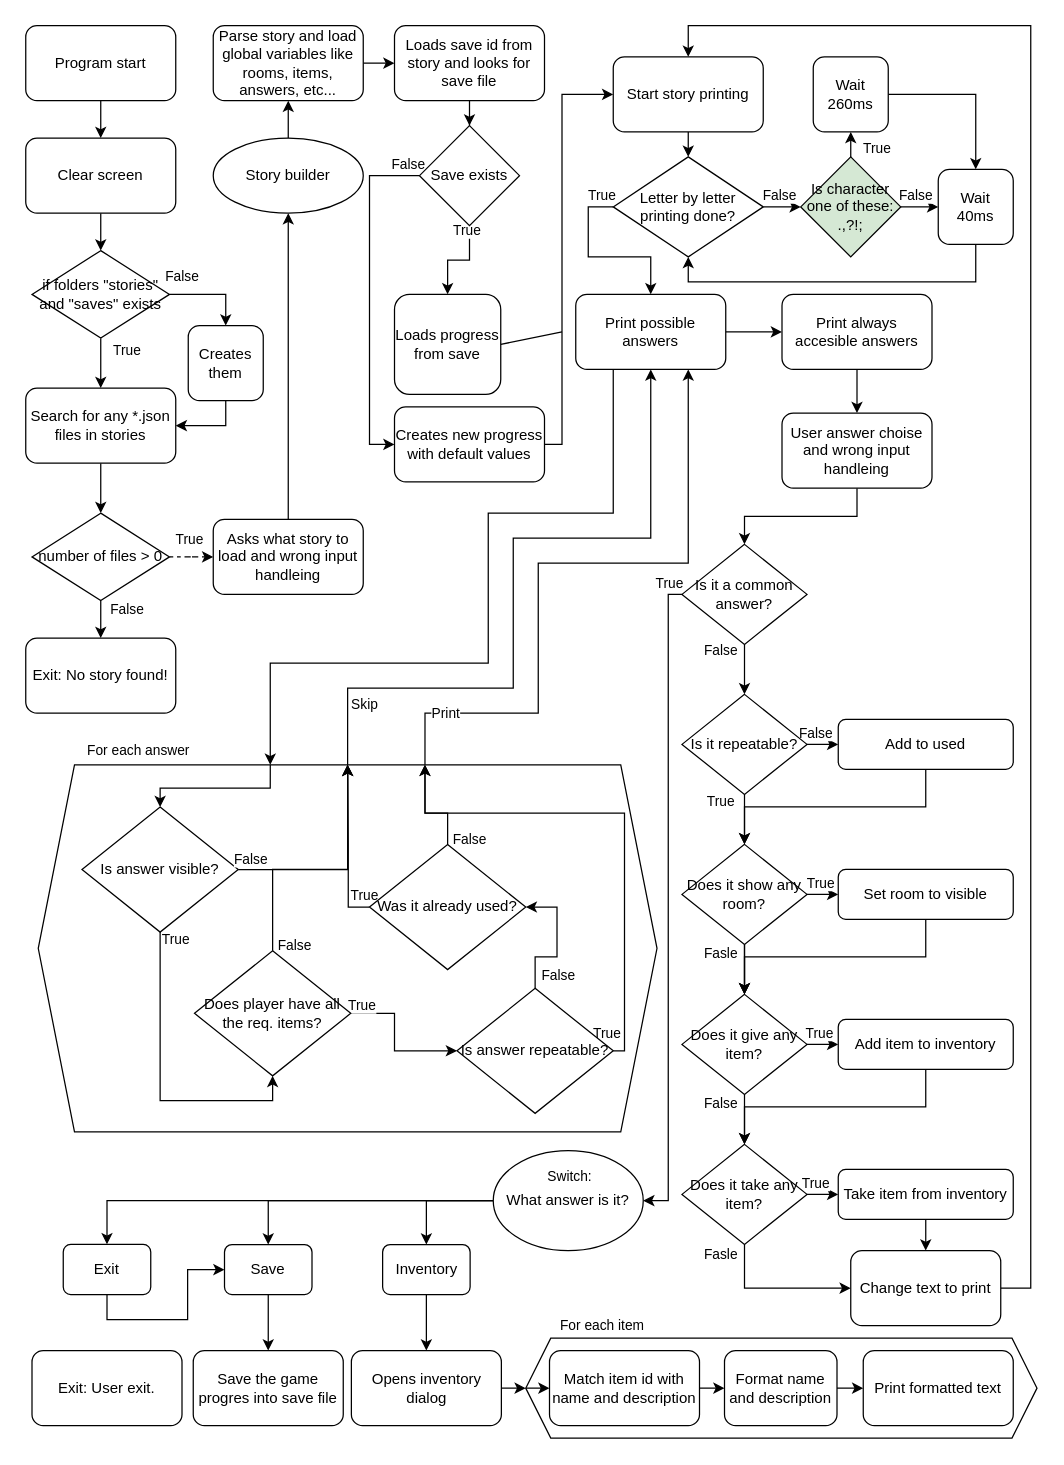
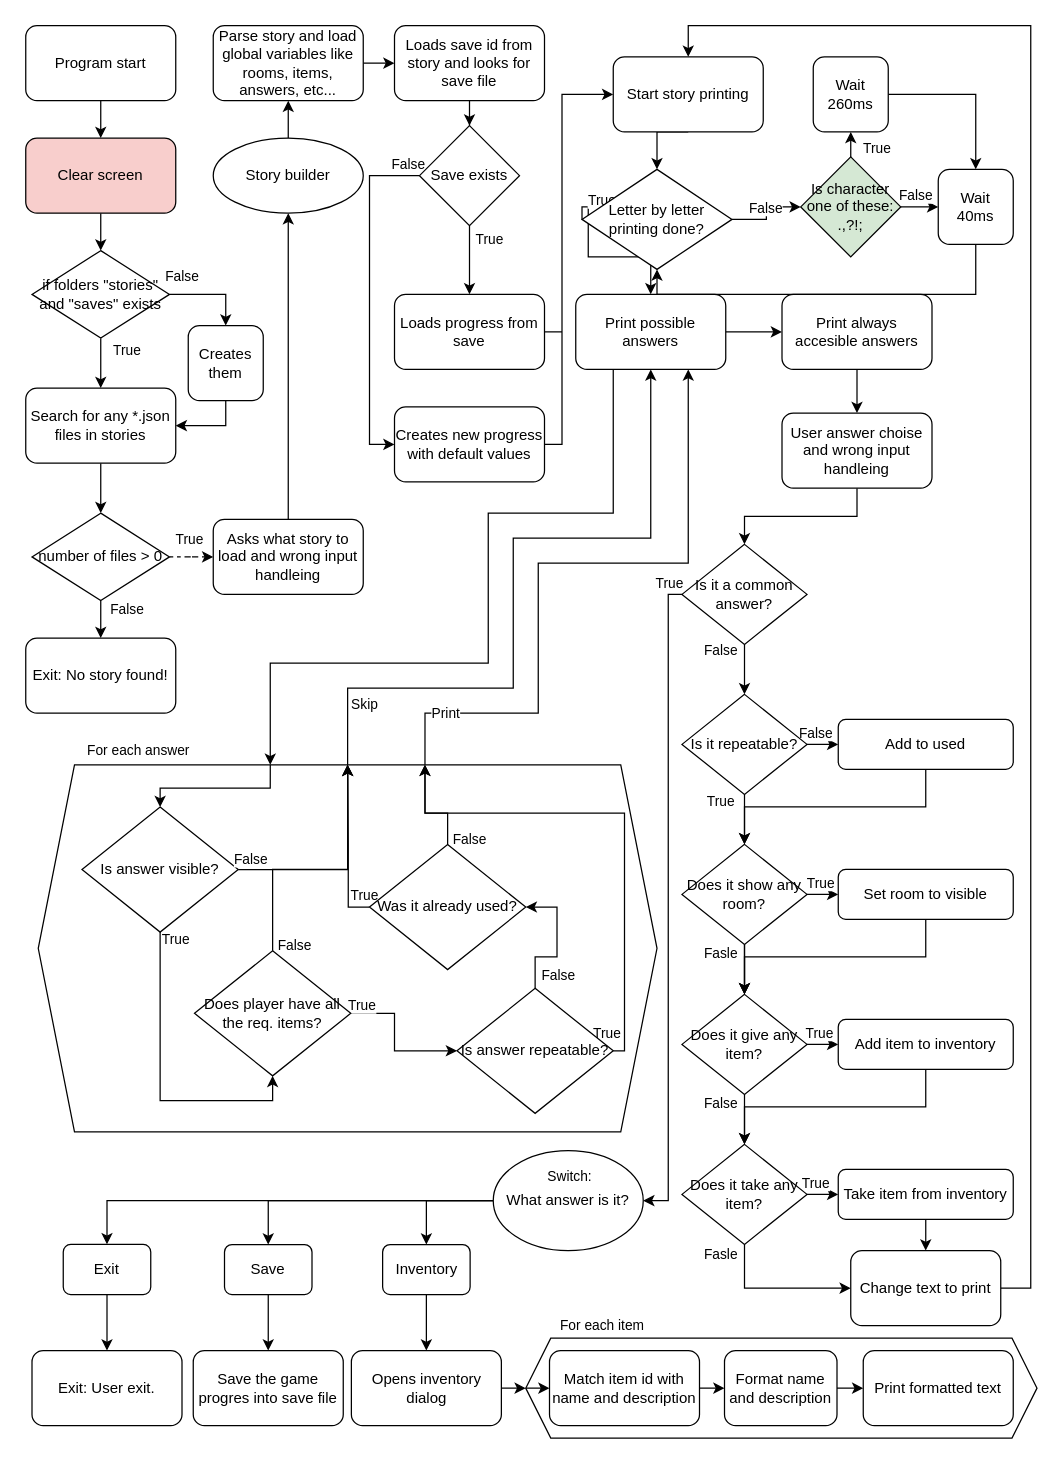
(101, 176) -> (101, 176)
(688, 207) -> (657, 219)
(448, 344) -> (469, 332)
(184, 1320) -> (107, 1330)
